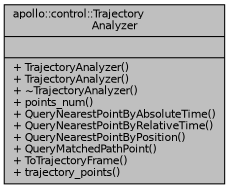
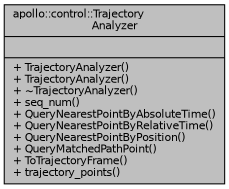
(53, 103) -> (47, 103)
